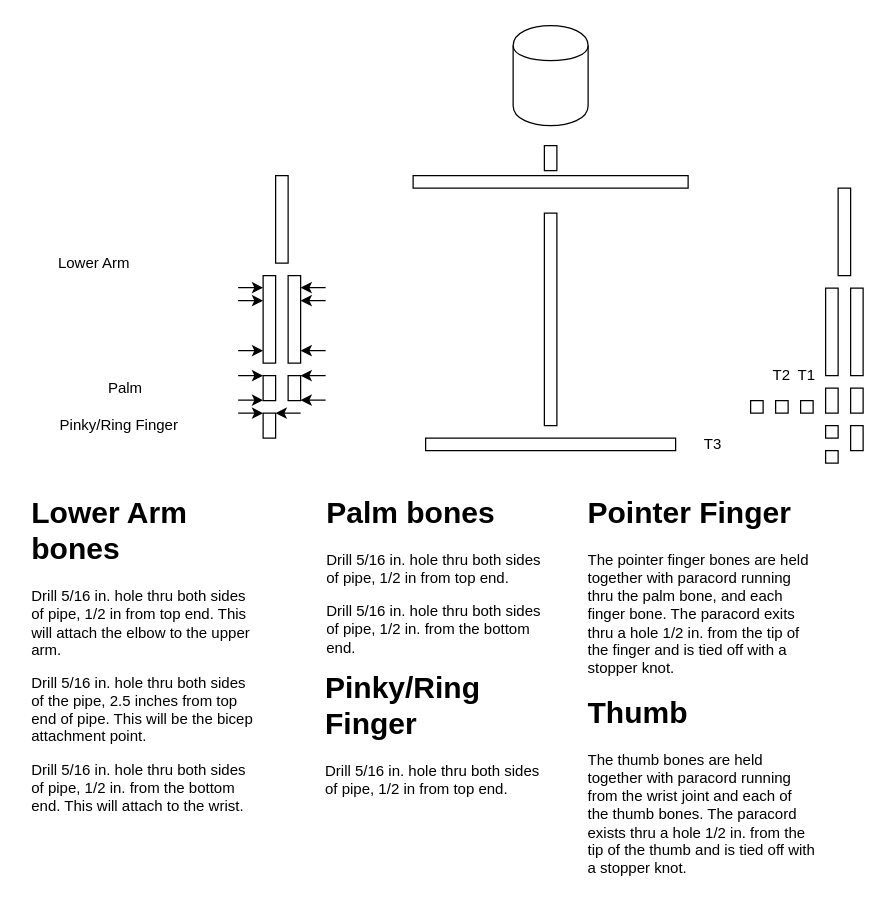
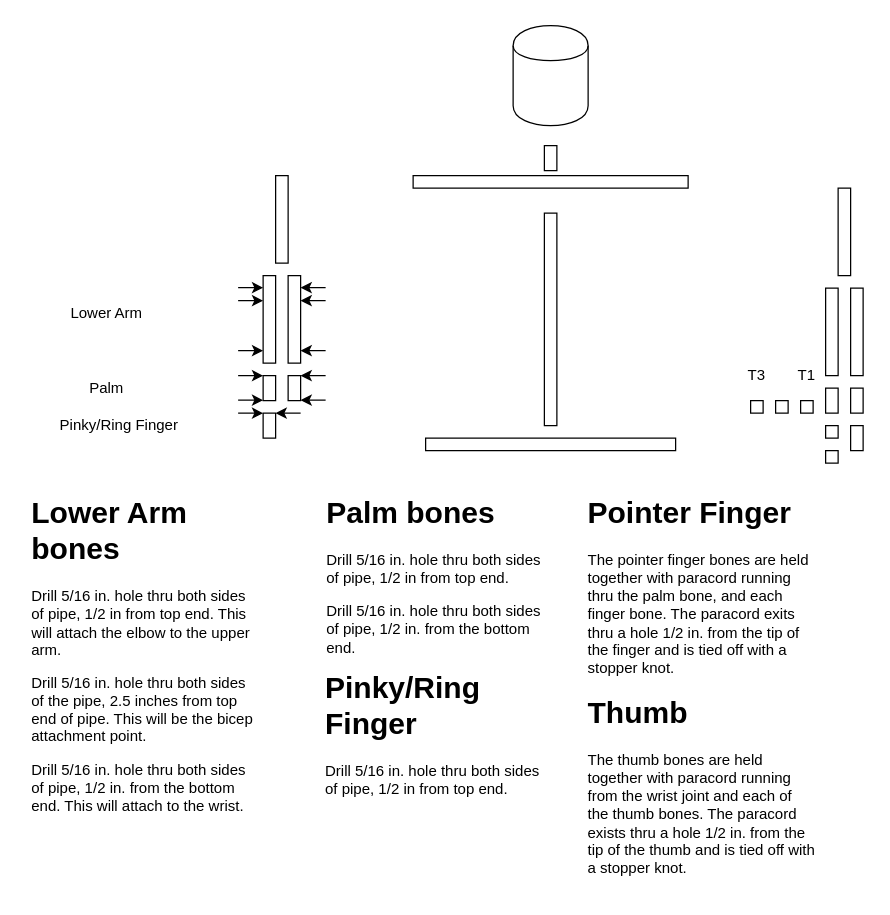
(94, 263) -> (107, 313)
(782, 376) -> none
(126, 388) -> (107, 388)
(713, 444) -> (757, 376)
